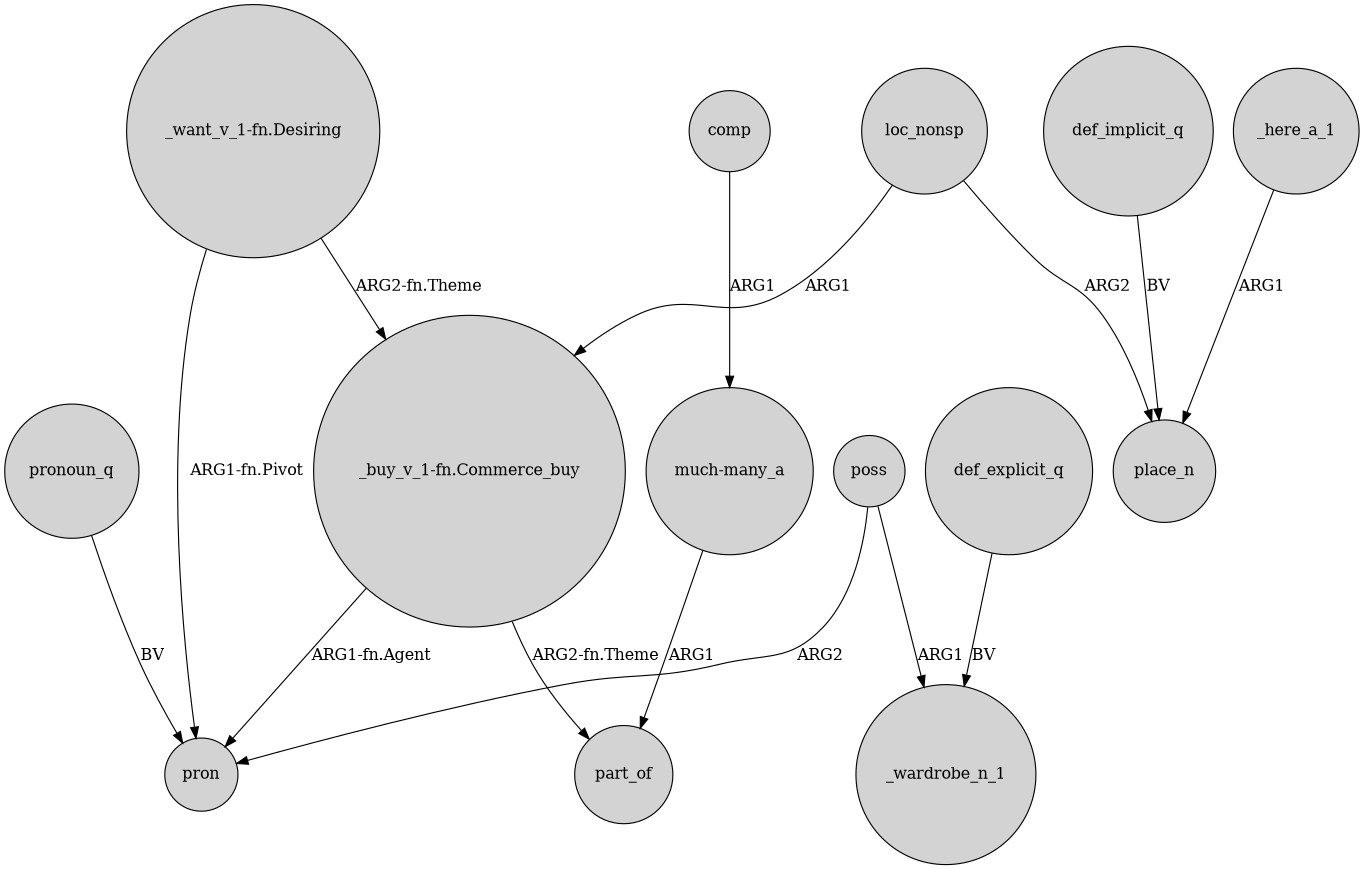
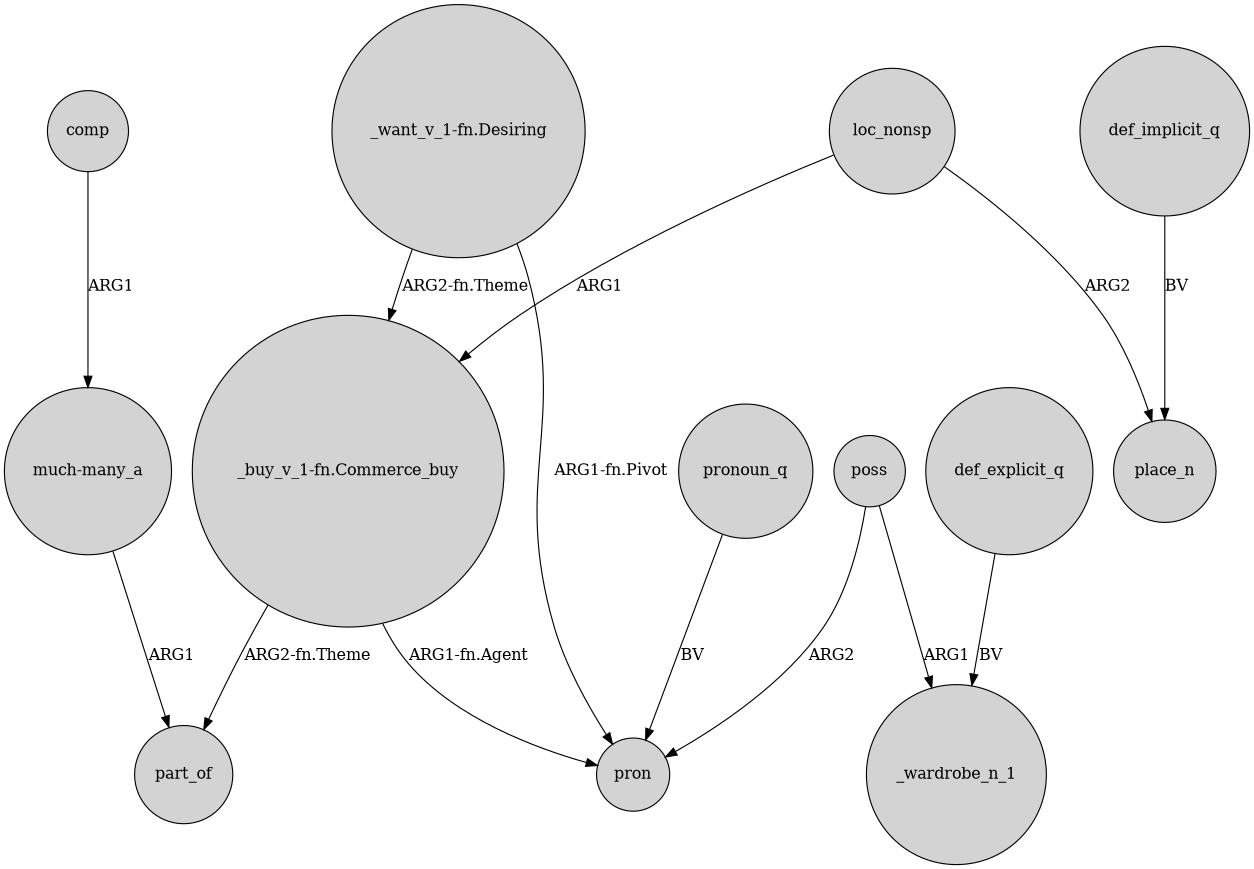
(1296, 131) -> none
